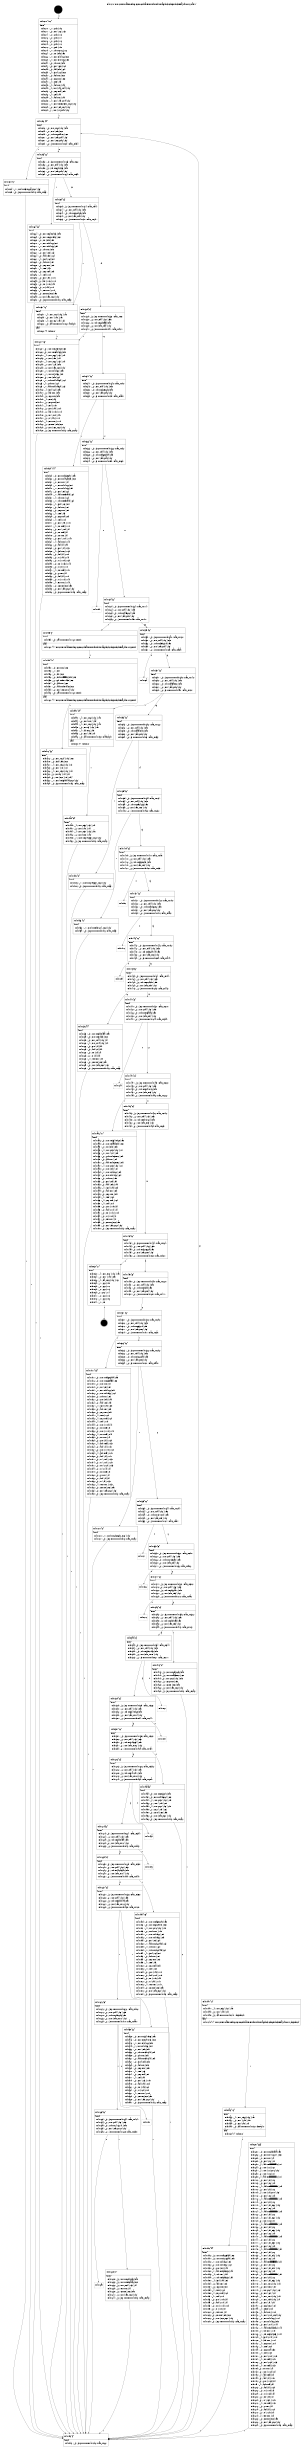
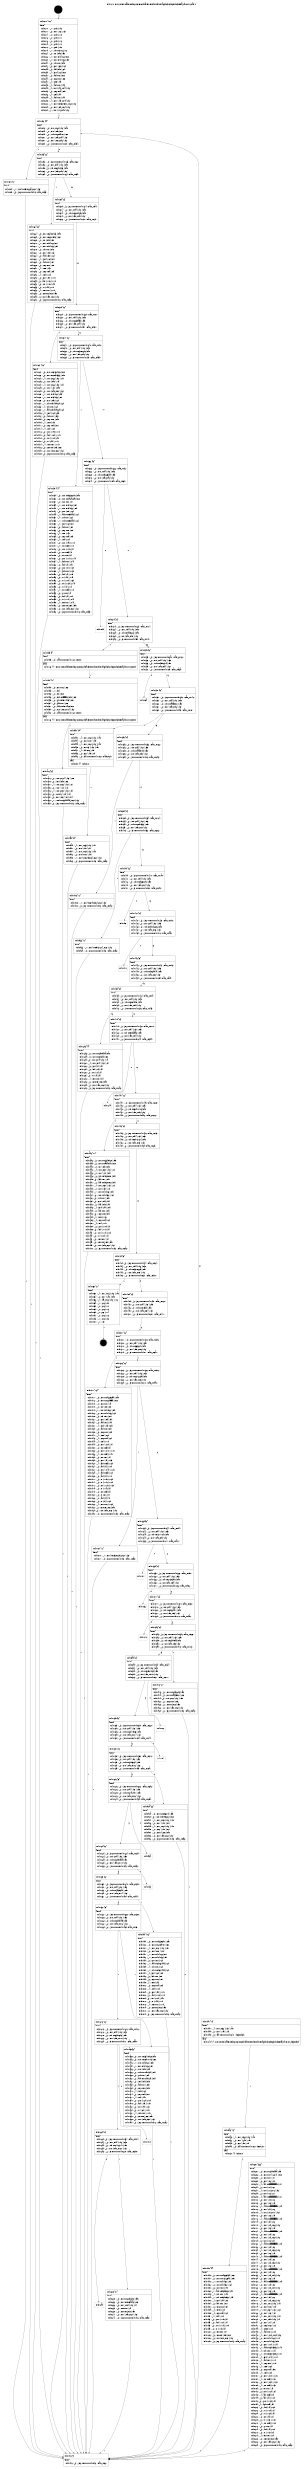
(56, 320) -> none
(119, 979) -> none
